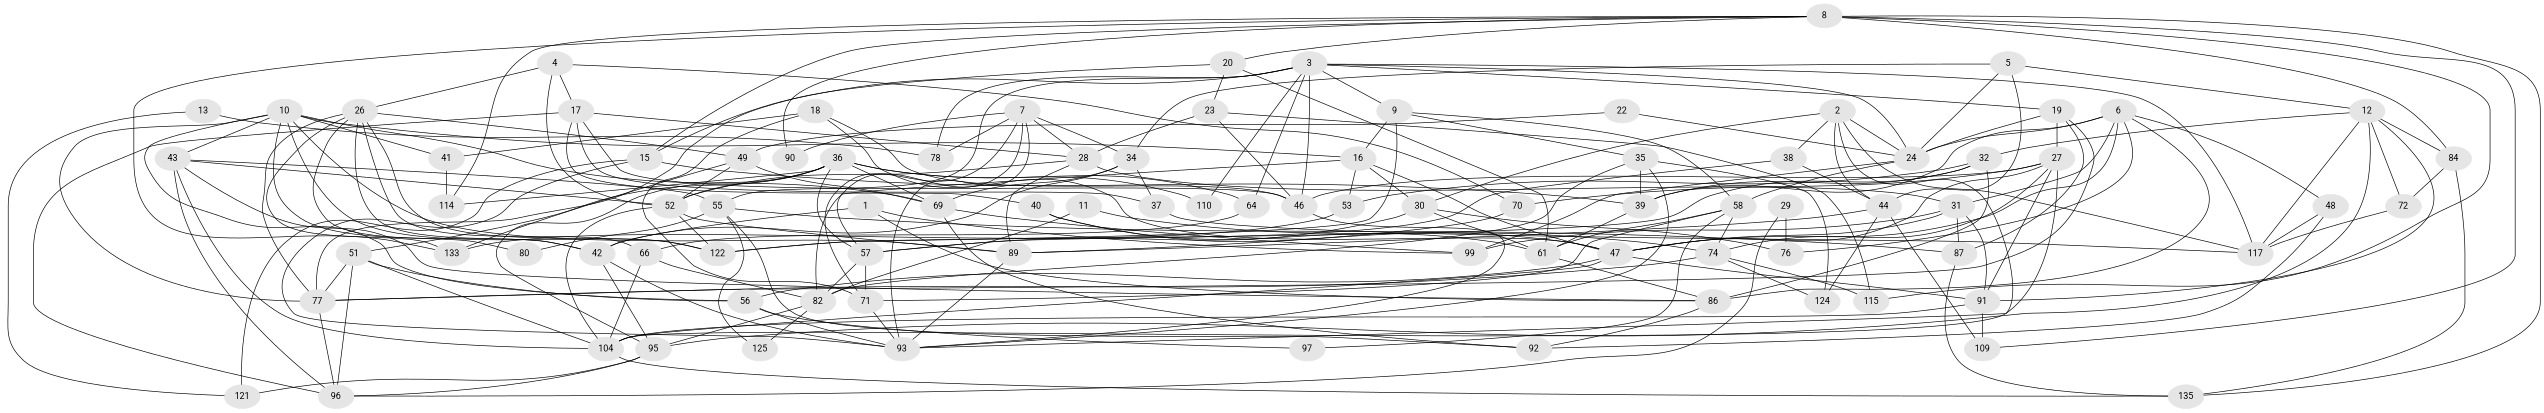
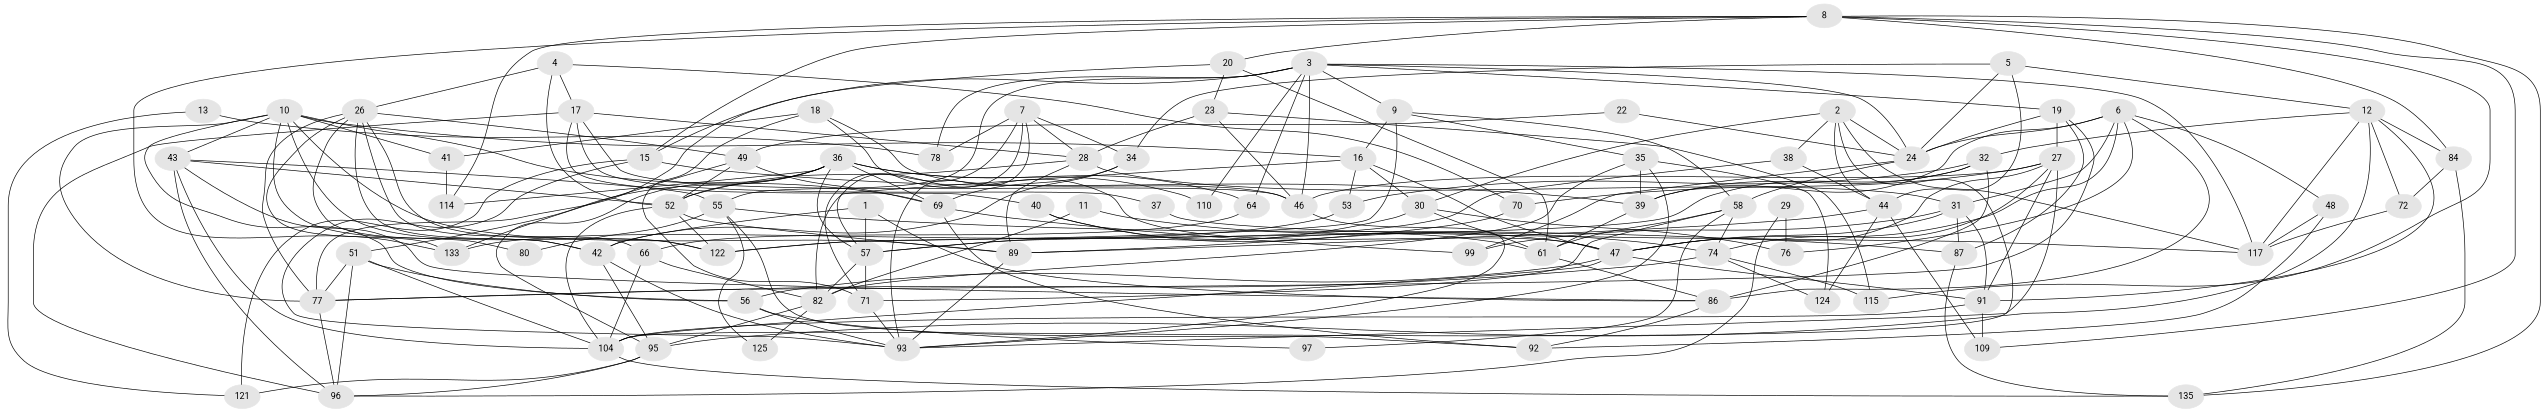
(790, 159) -> none
(1144, 182) -> none
(1280, 249) -> (866, 228)
